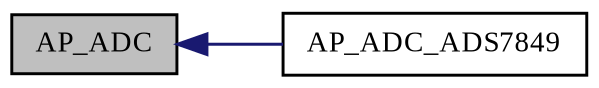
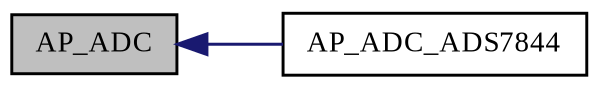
(435, 44) -> (435, 44)
